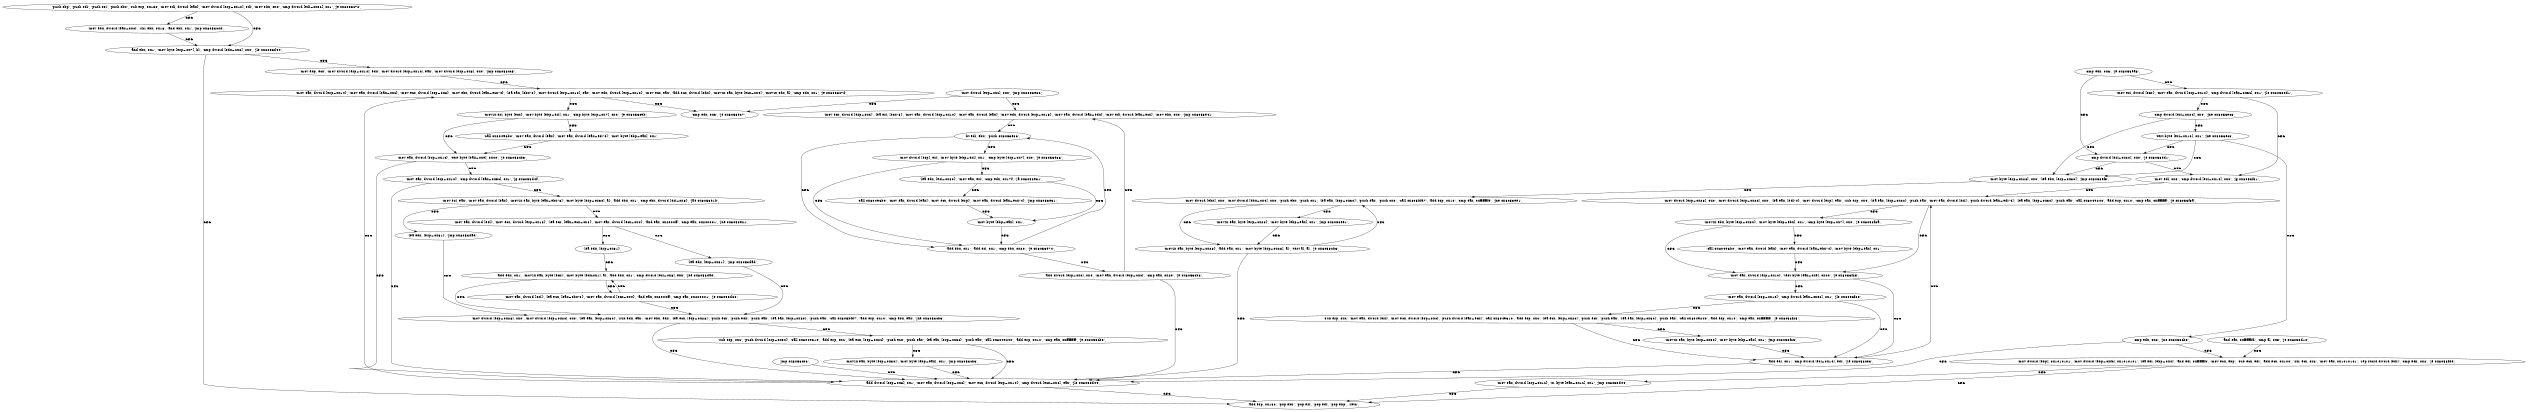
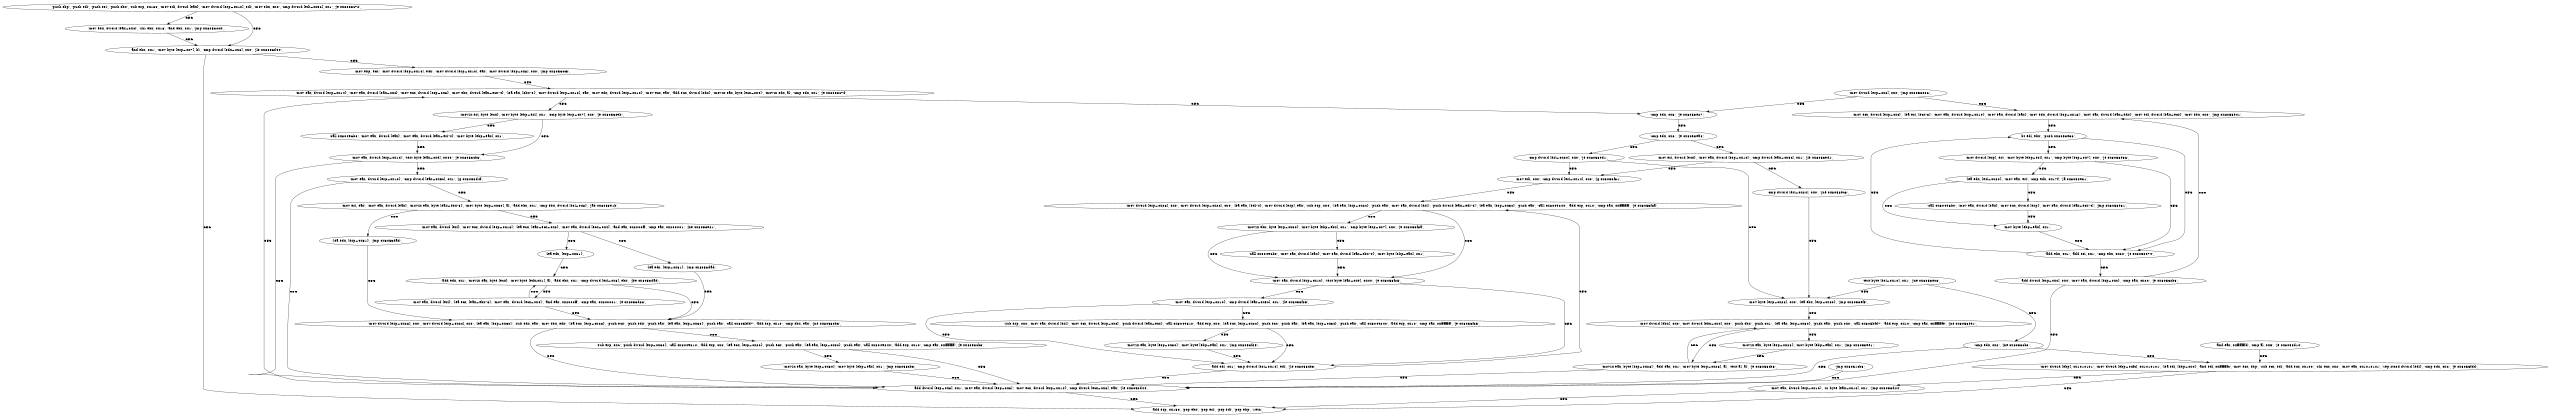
none -> (1678, 124)
(2195, 124) -> none
(2164, 147) -> none
(796, 362) -> (1851, 367)
